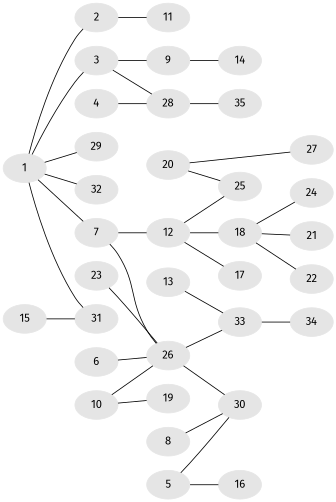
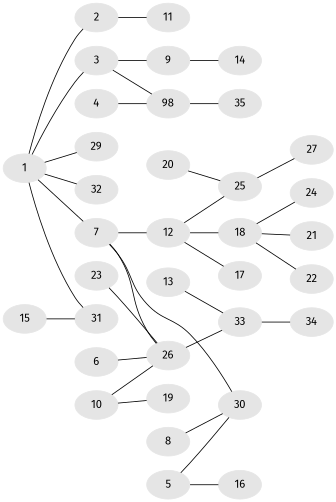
(168, 104) -> (168, 104)
(240, 157) -> (276, 168)
(204, 380) -> (168, 319)
